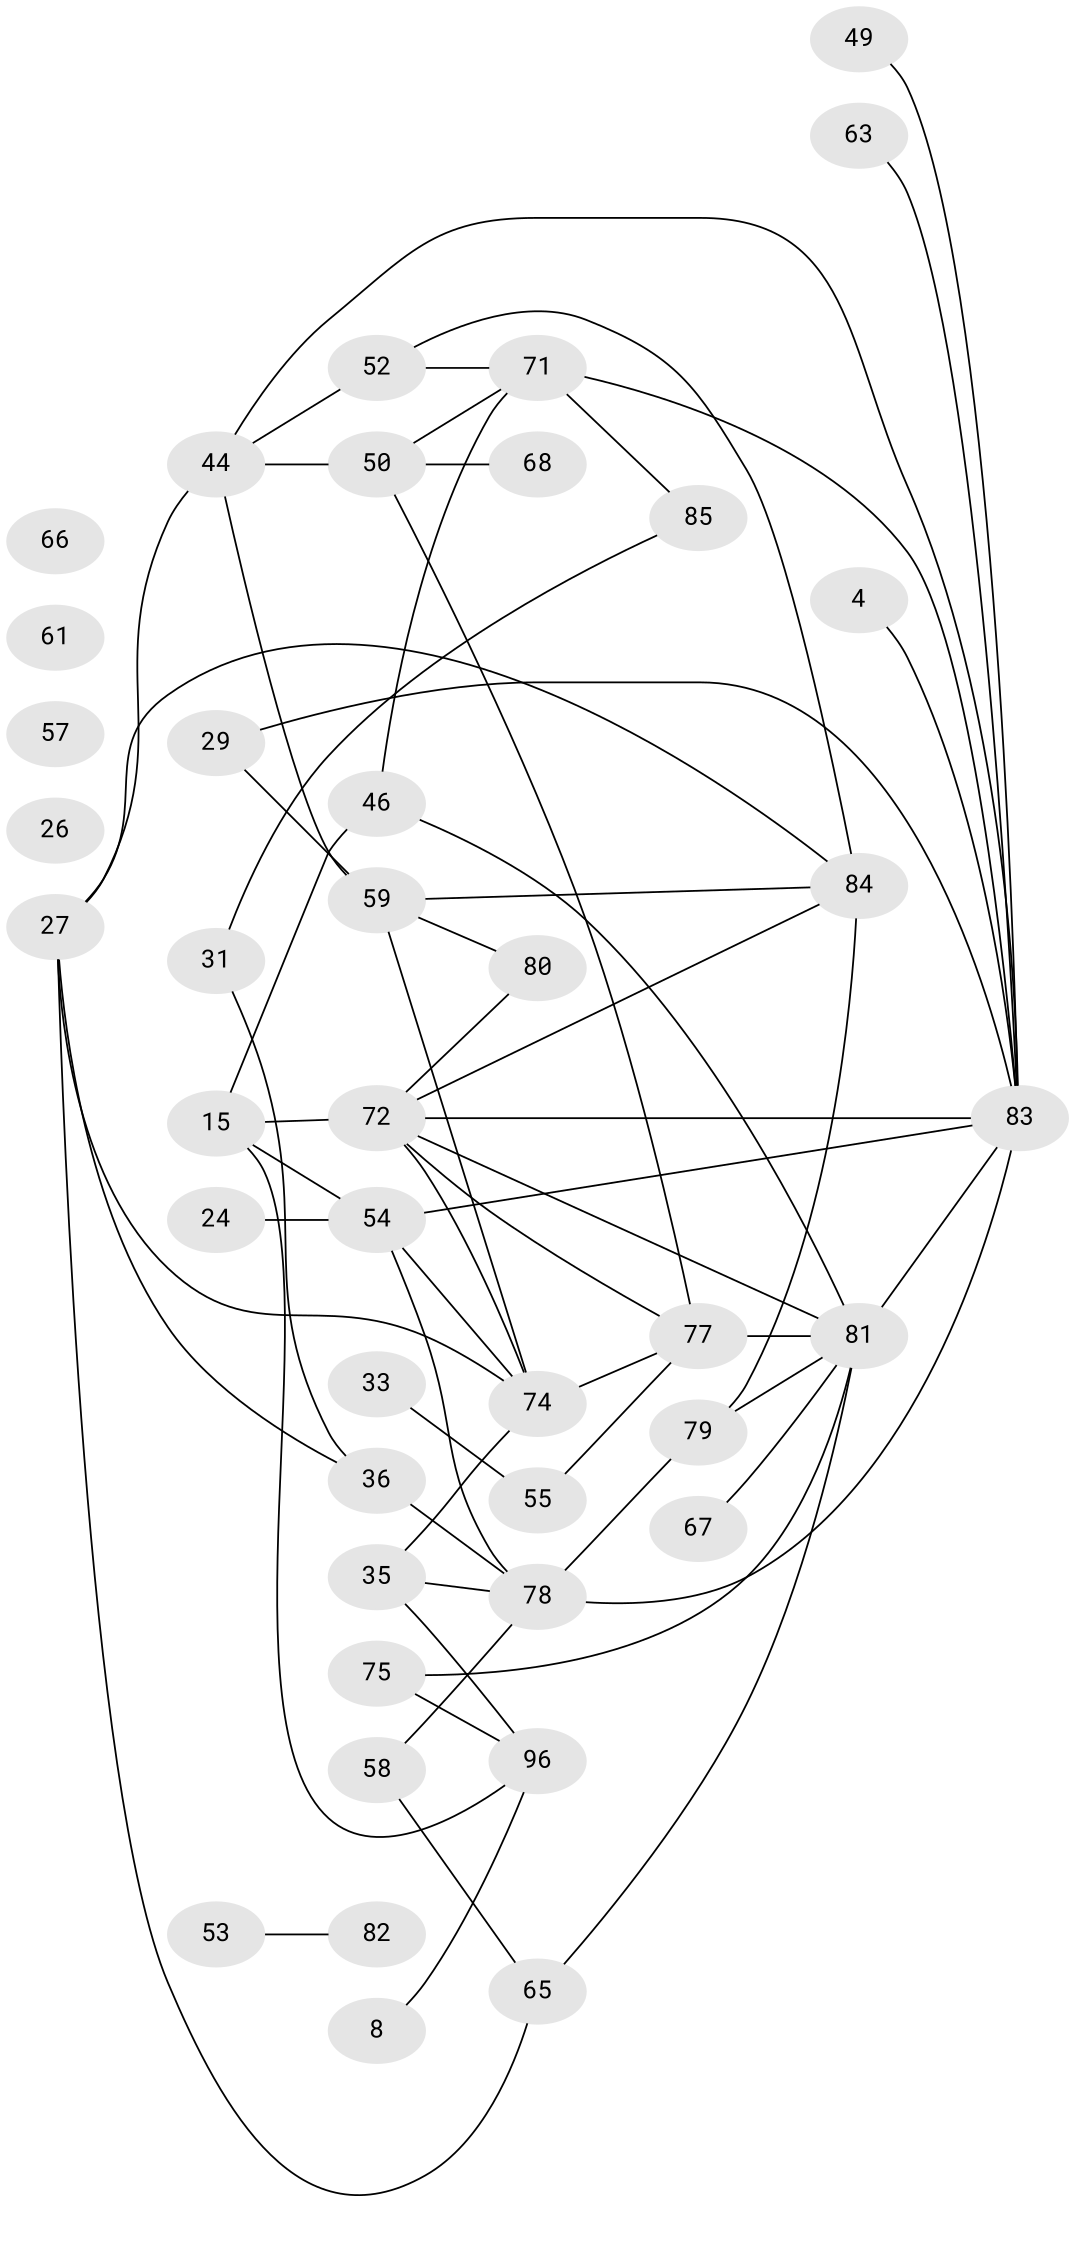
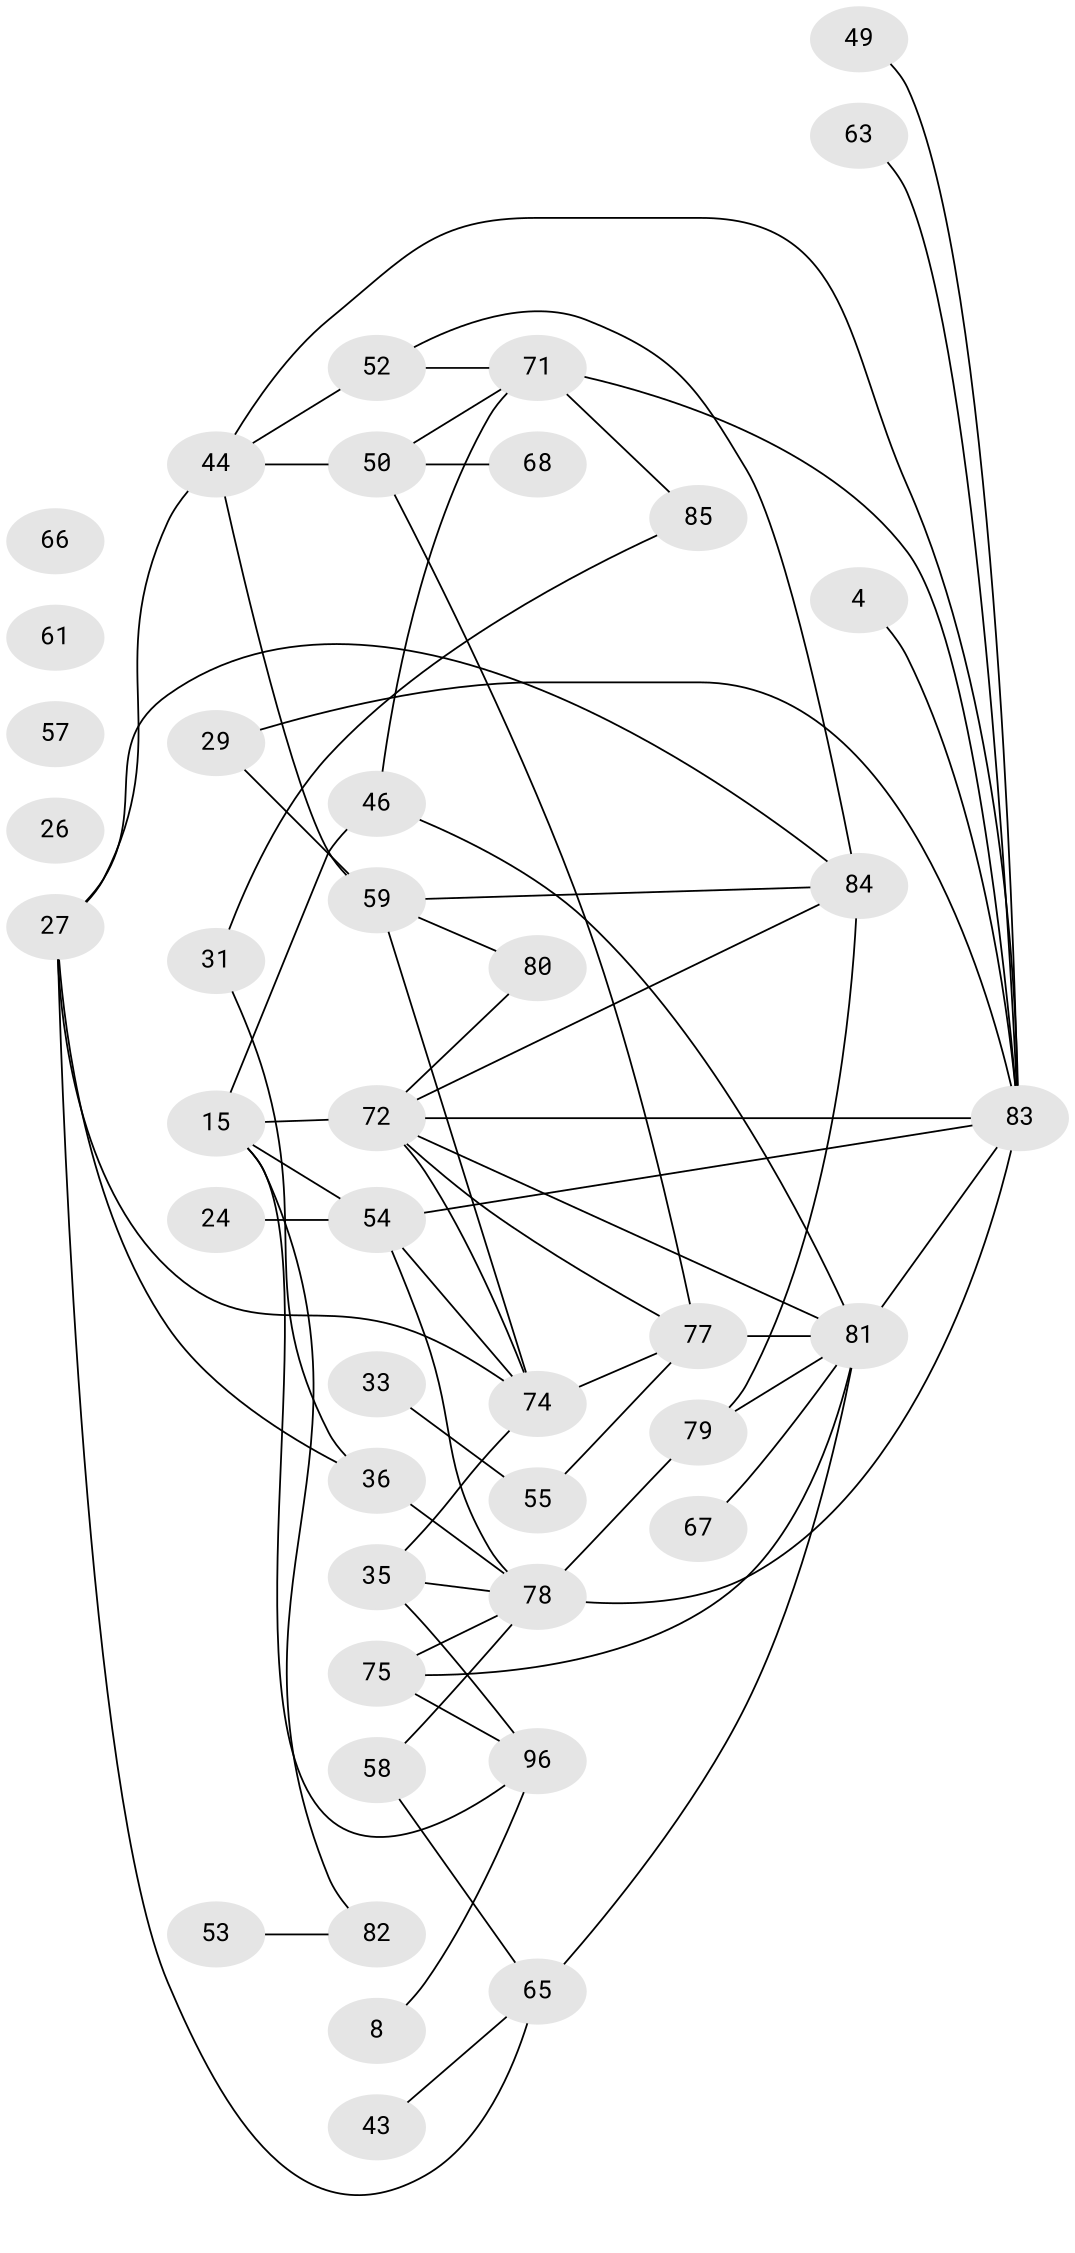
none -> (300, 1527)
none -> (457, 1635)
none -> (377, 2127)
